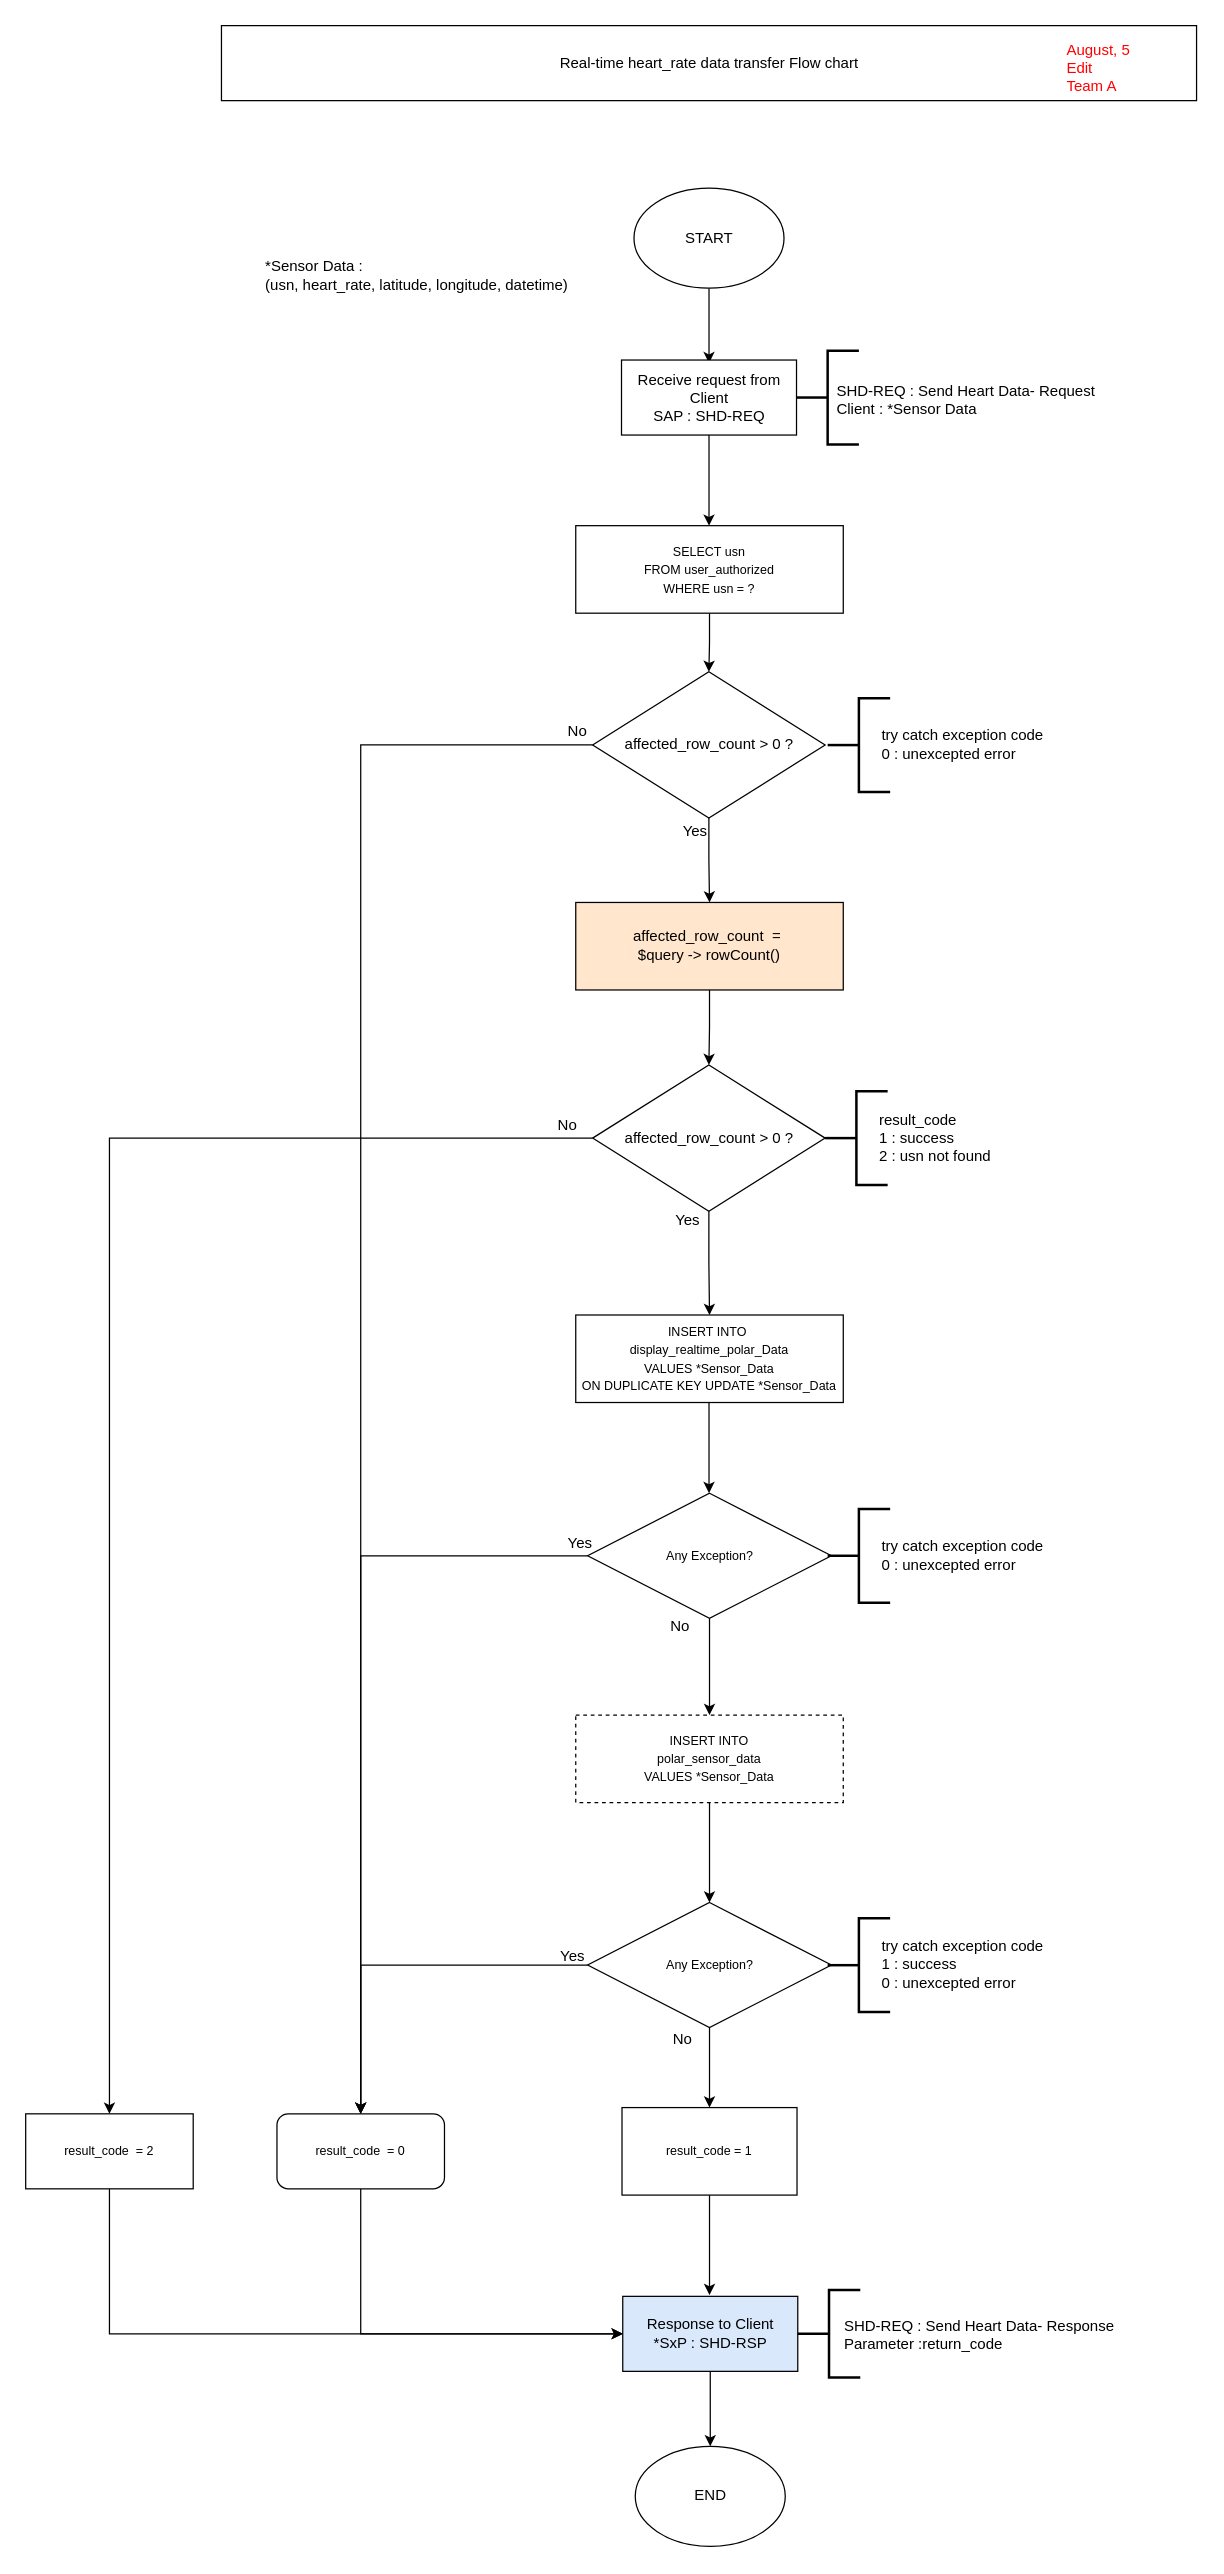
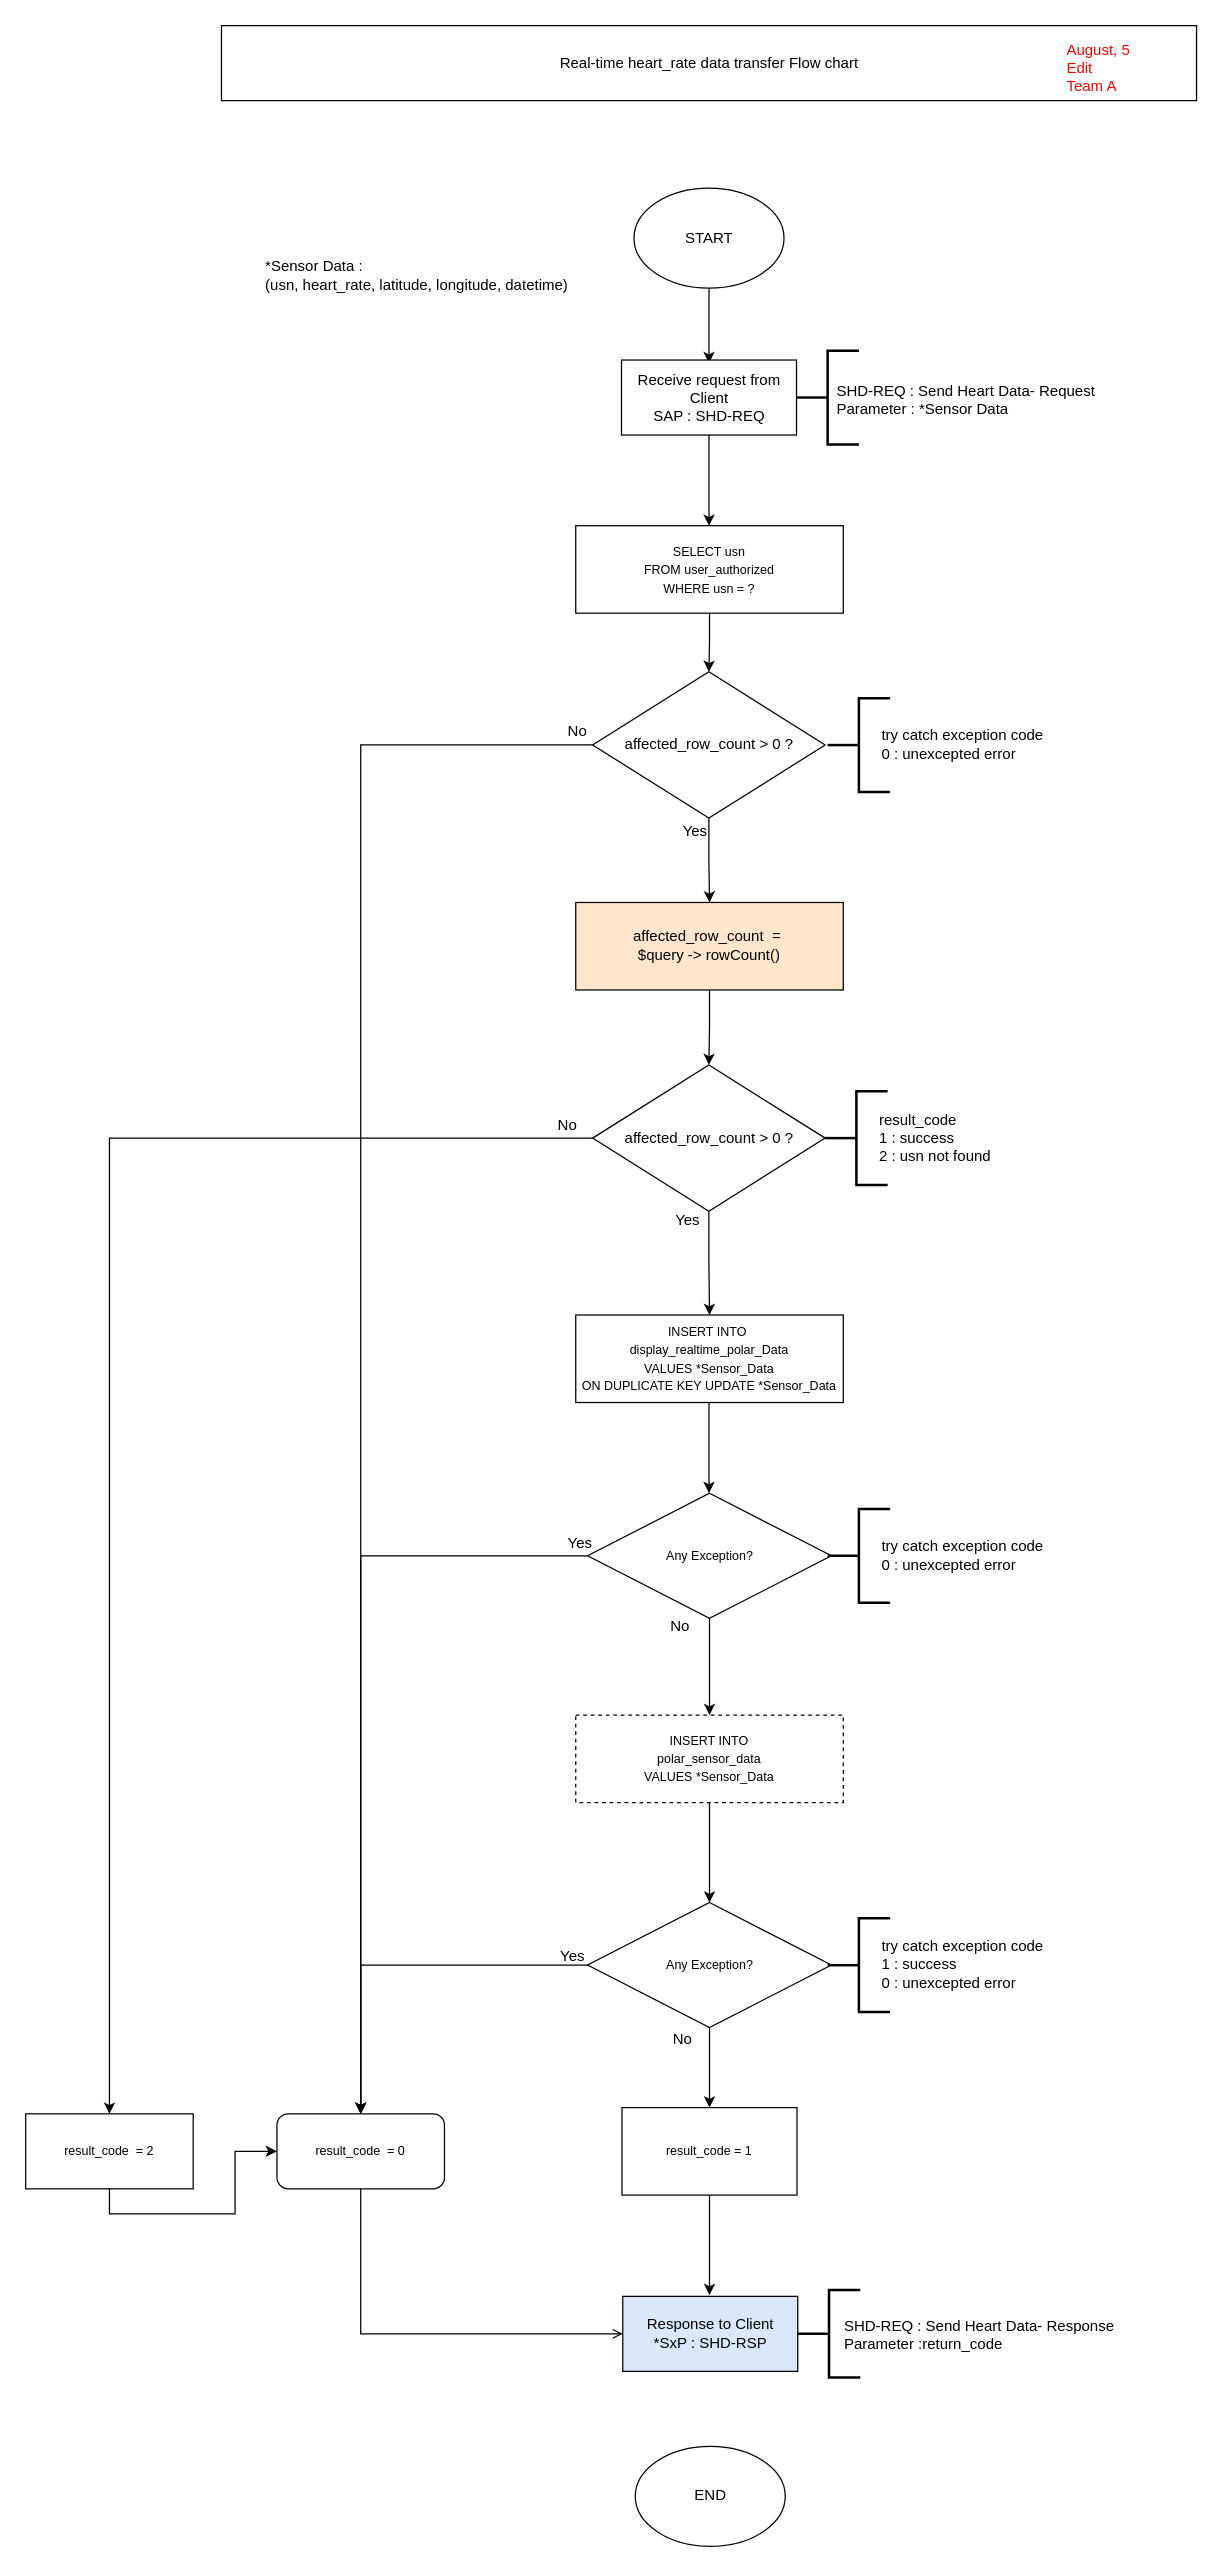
(968, 401) -> (968, 401)
(172, 2334) -> (218, 2214)
(615, 2334) -> (616, 2334)
(710, 2404) -> none
